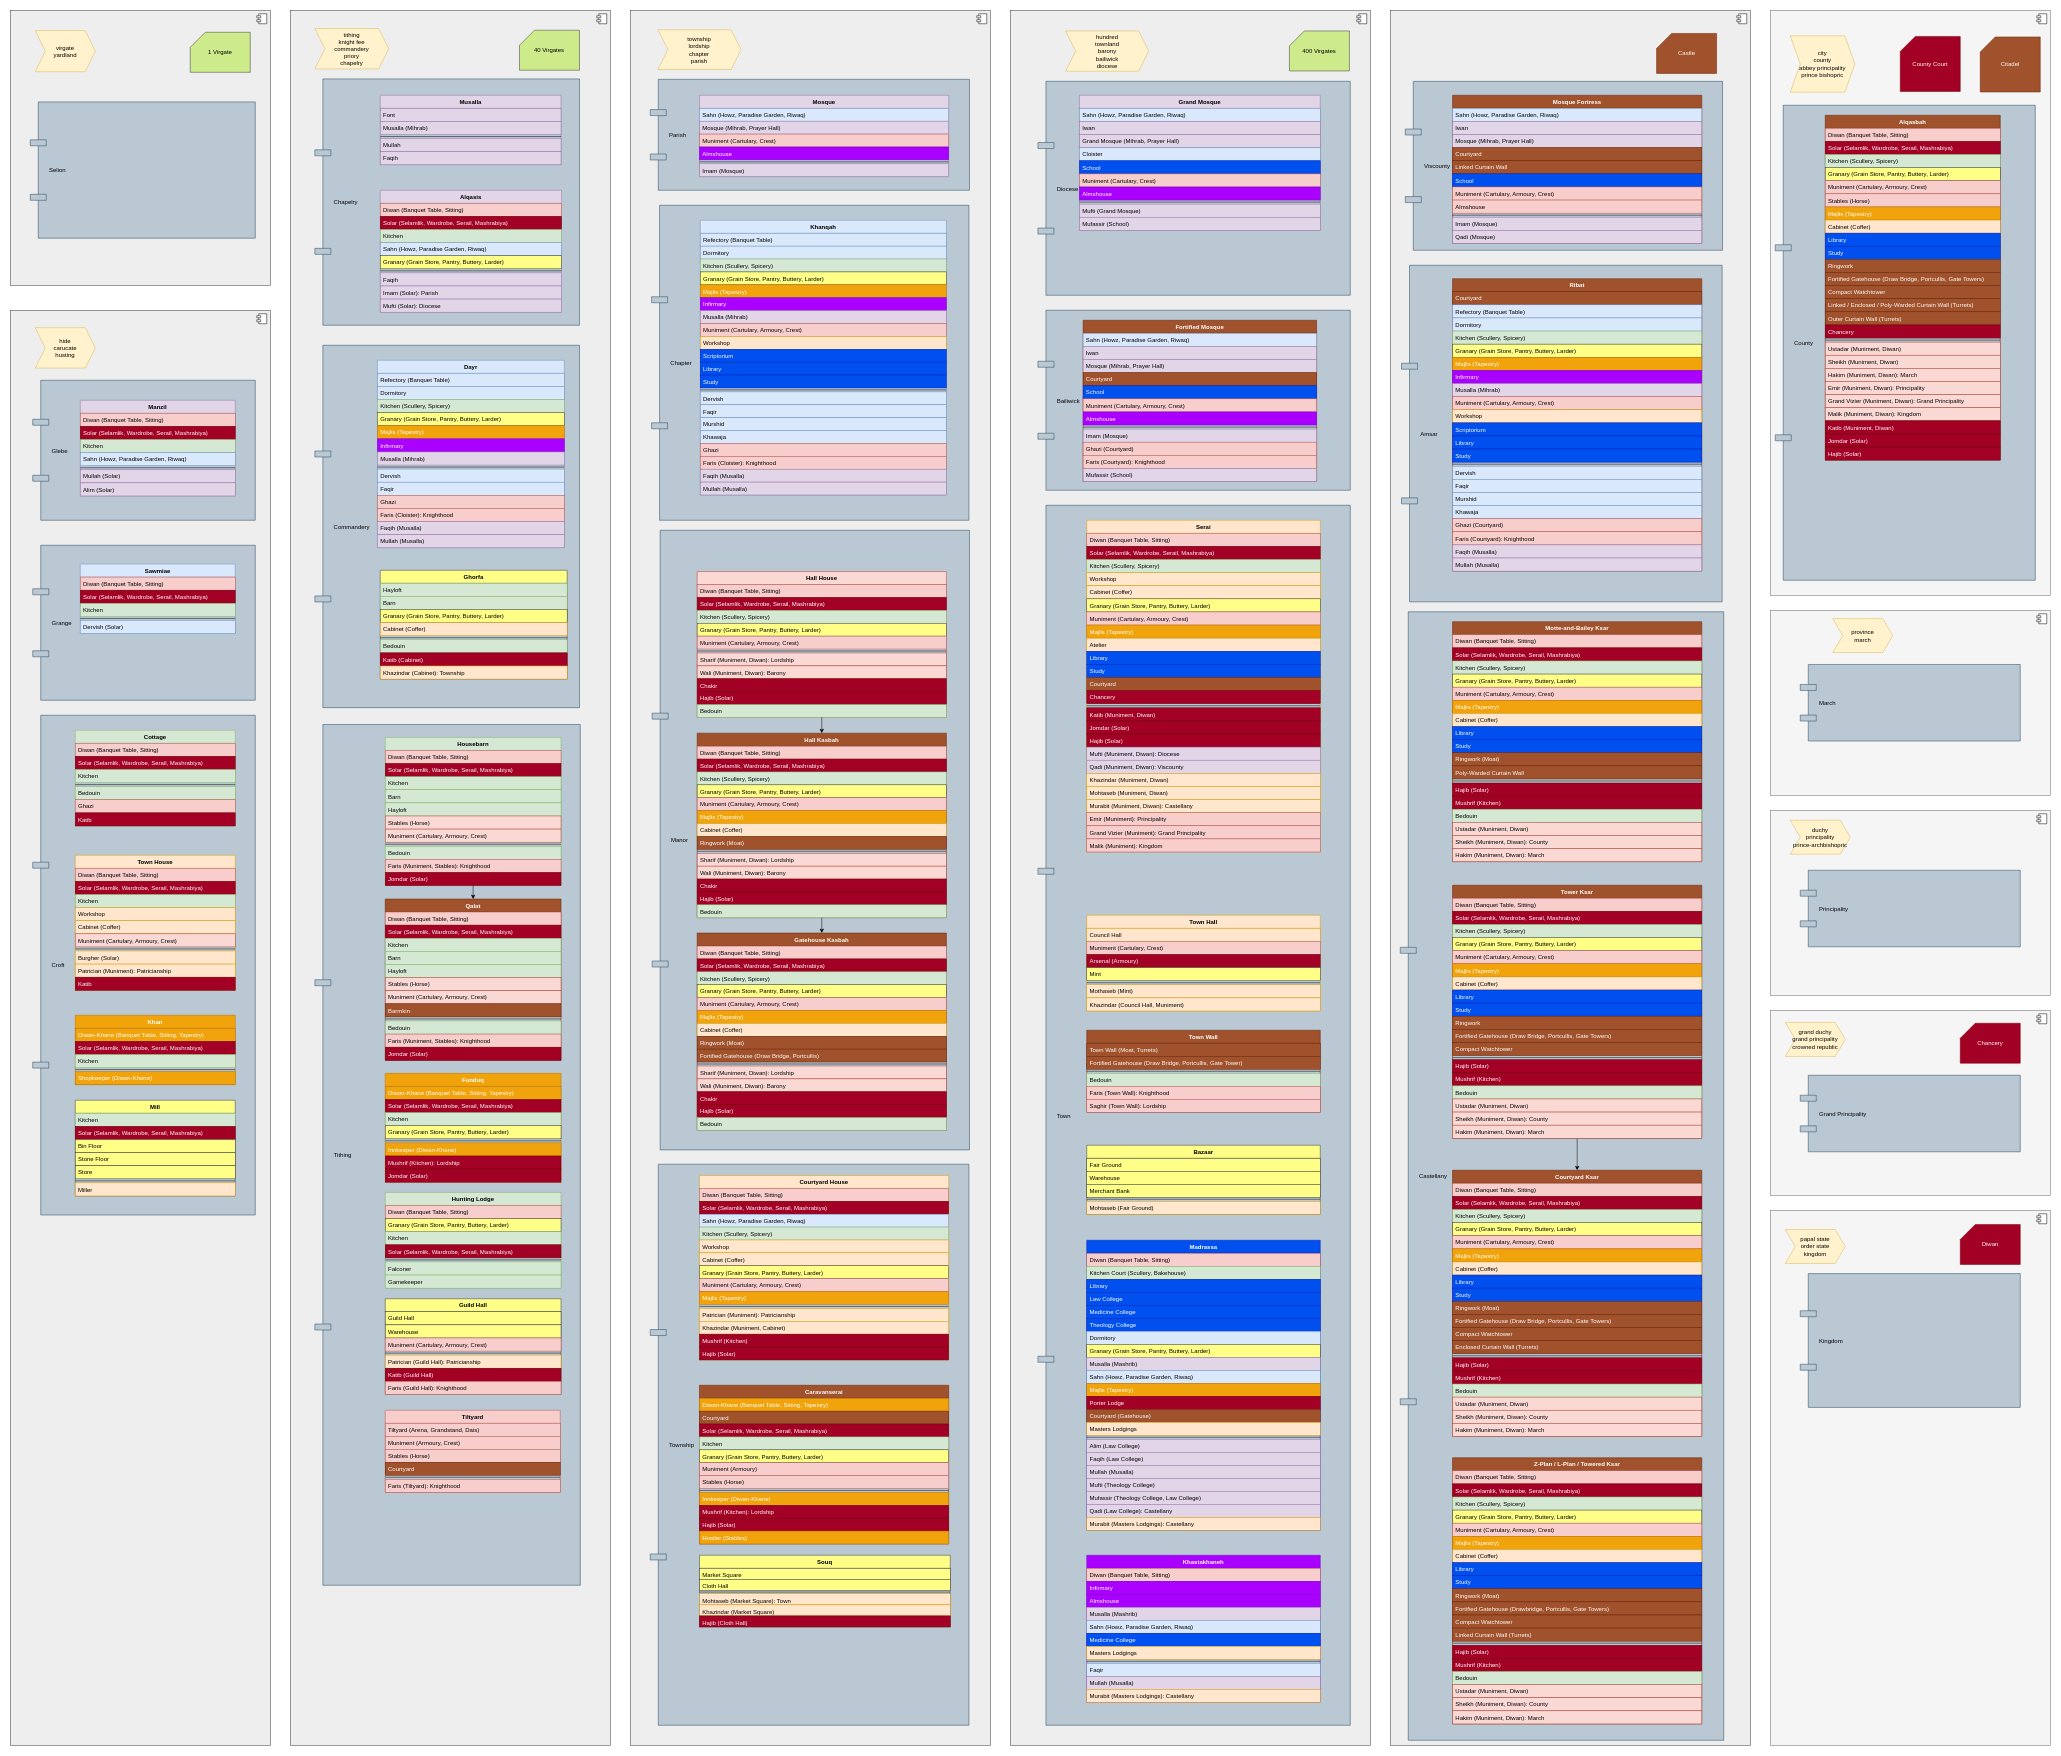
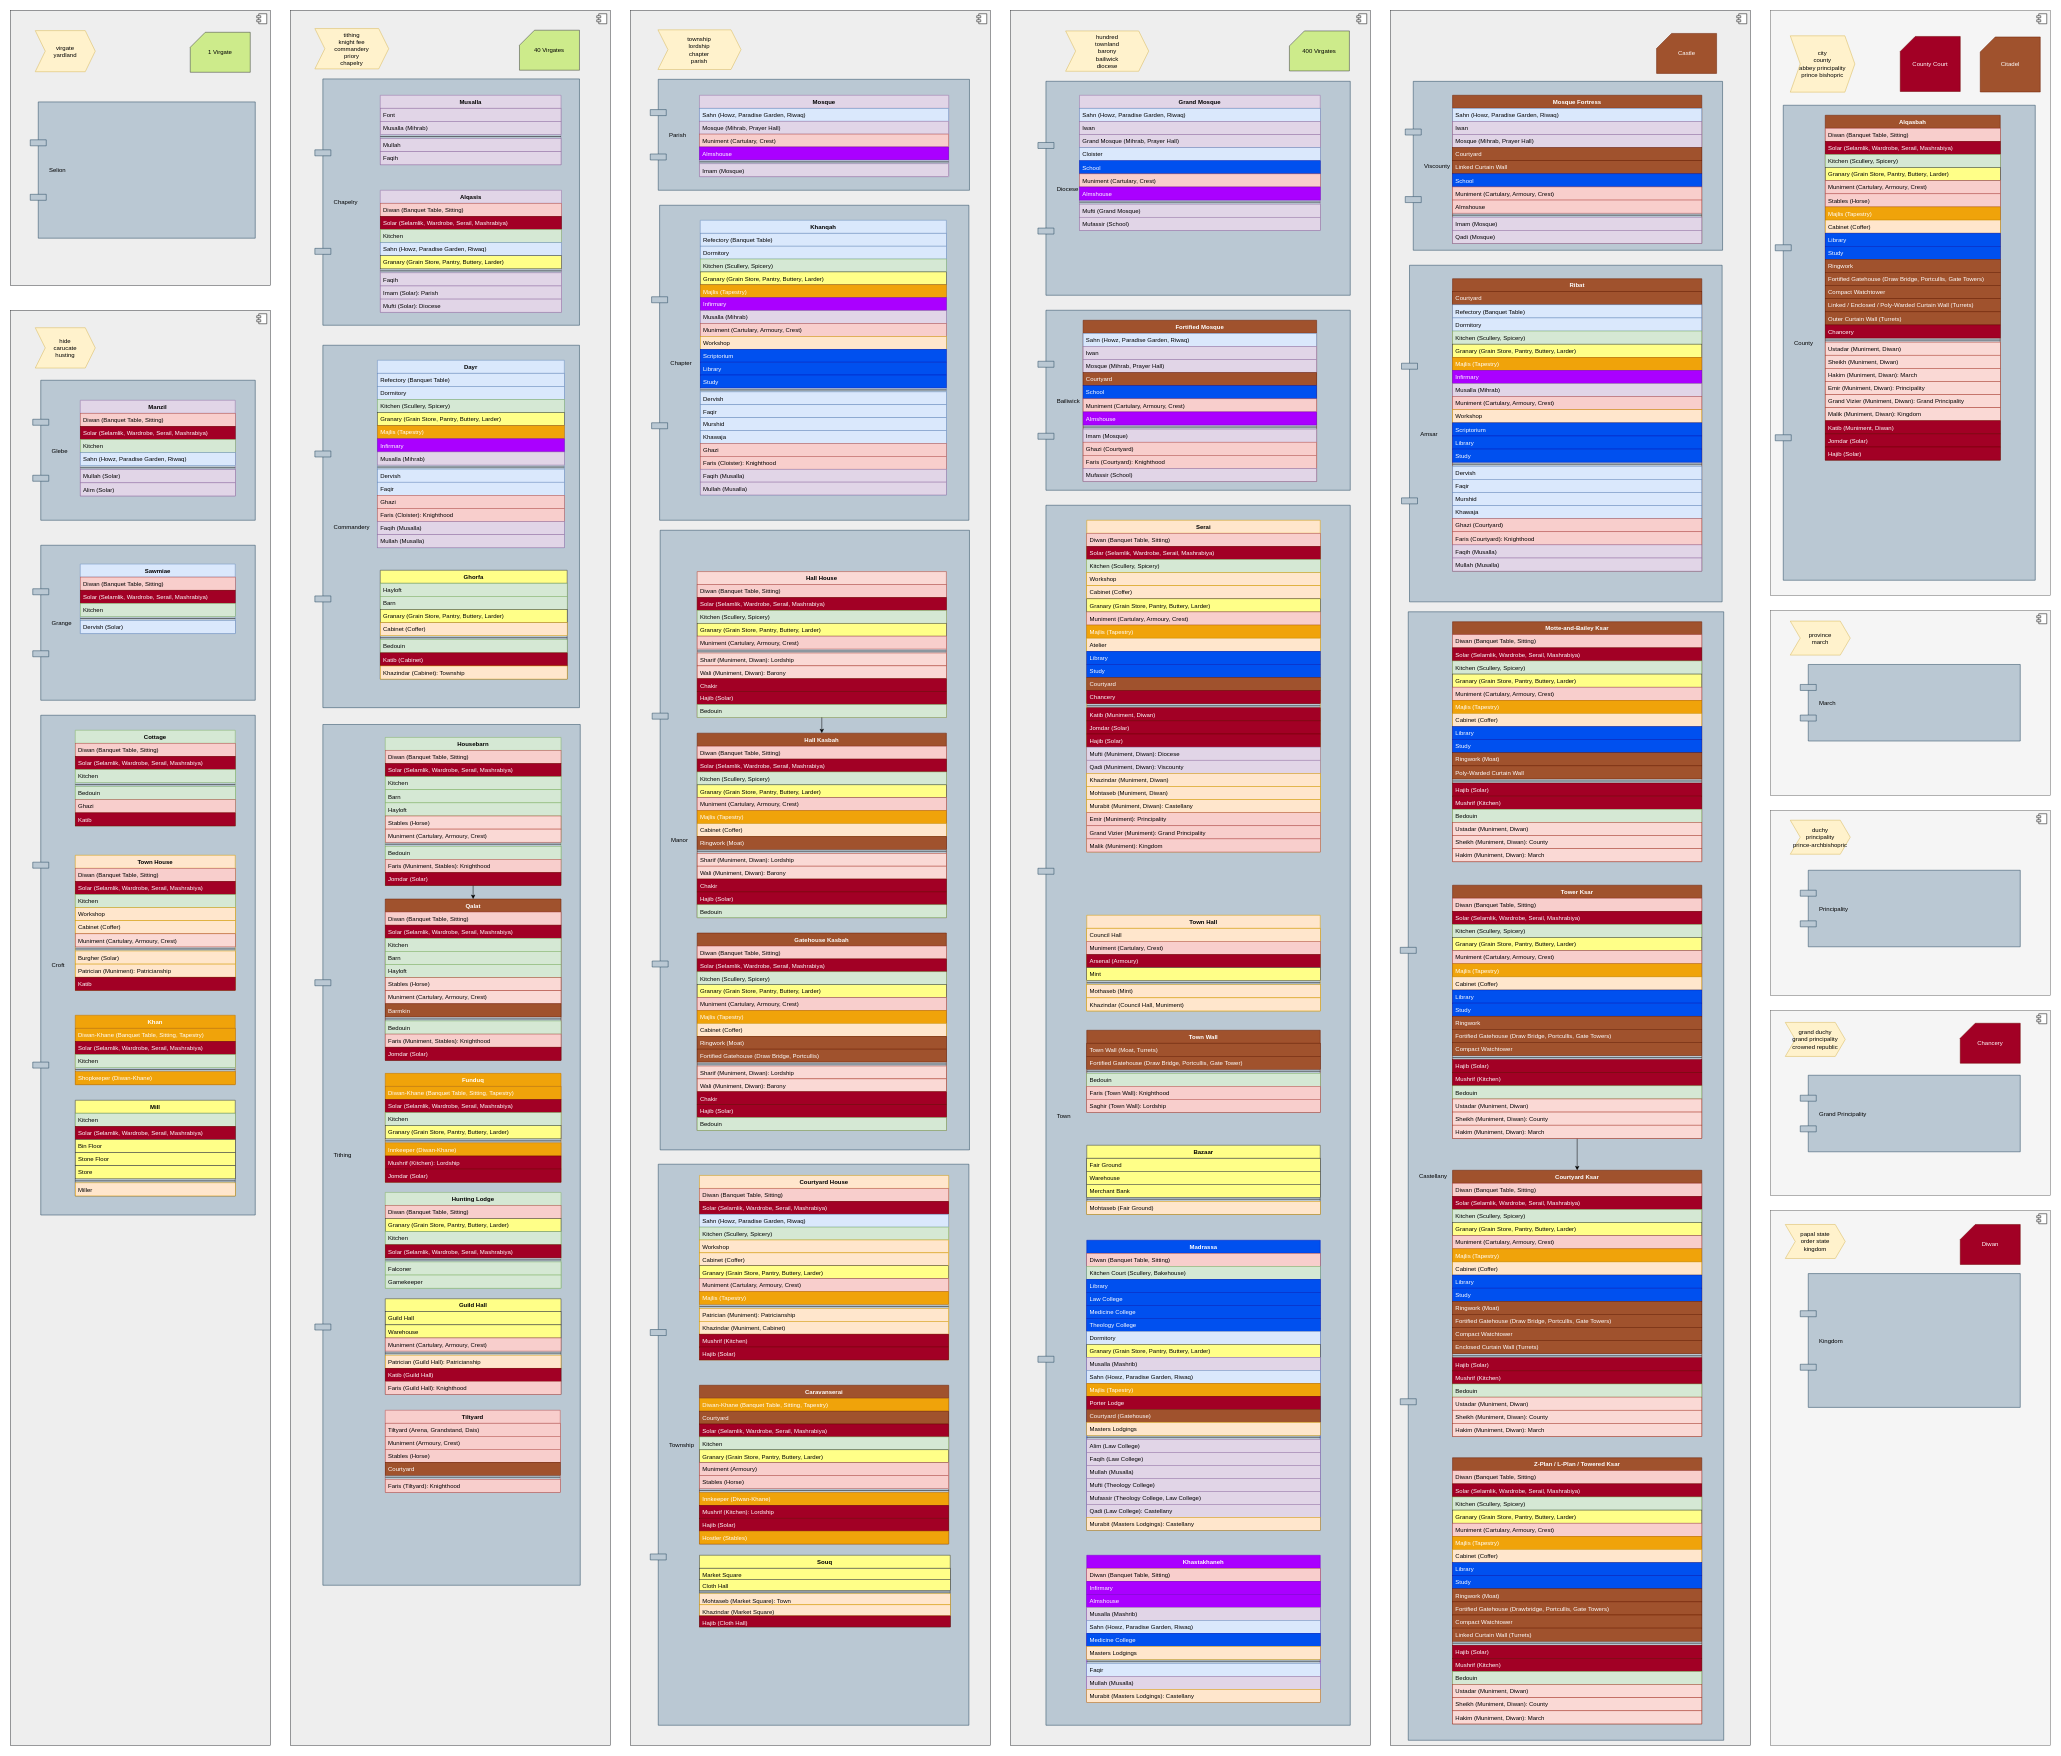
(1863, 636) -> (1820, 638)
(822, 928) -> none
(1815, 1246) -> (1815, 1241)
